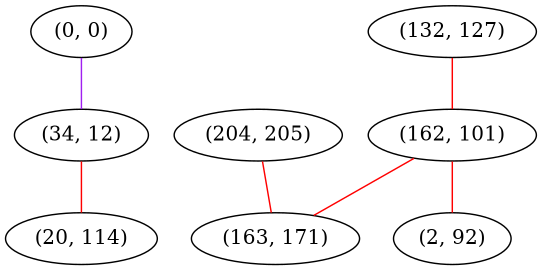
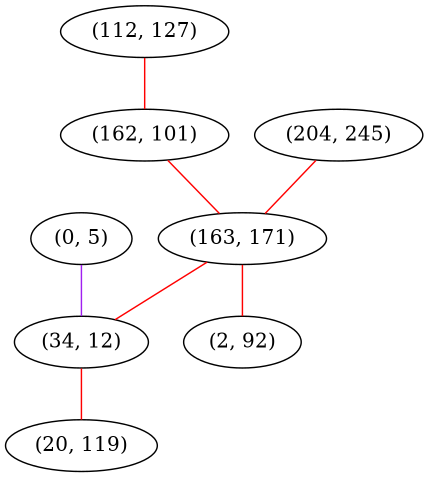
(81, 32) -> (81, 239)
(452, 32) -> (145, 32)
(258, 135) -> (339, 135)
(452, 187) -> (242, 291)
(81, 239) -> (81, 446)
none -> (161, 291)
